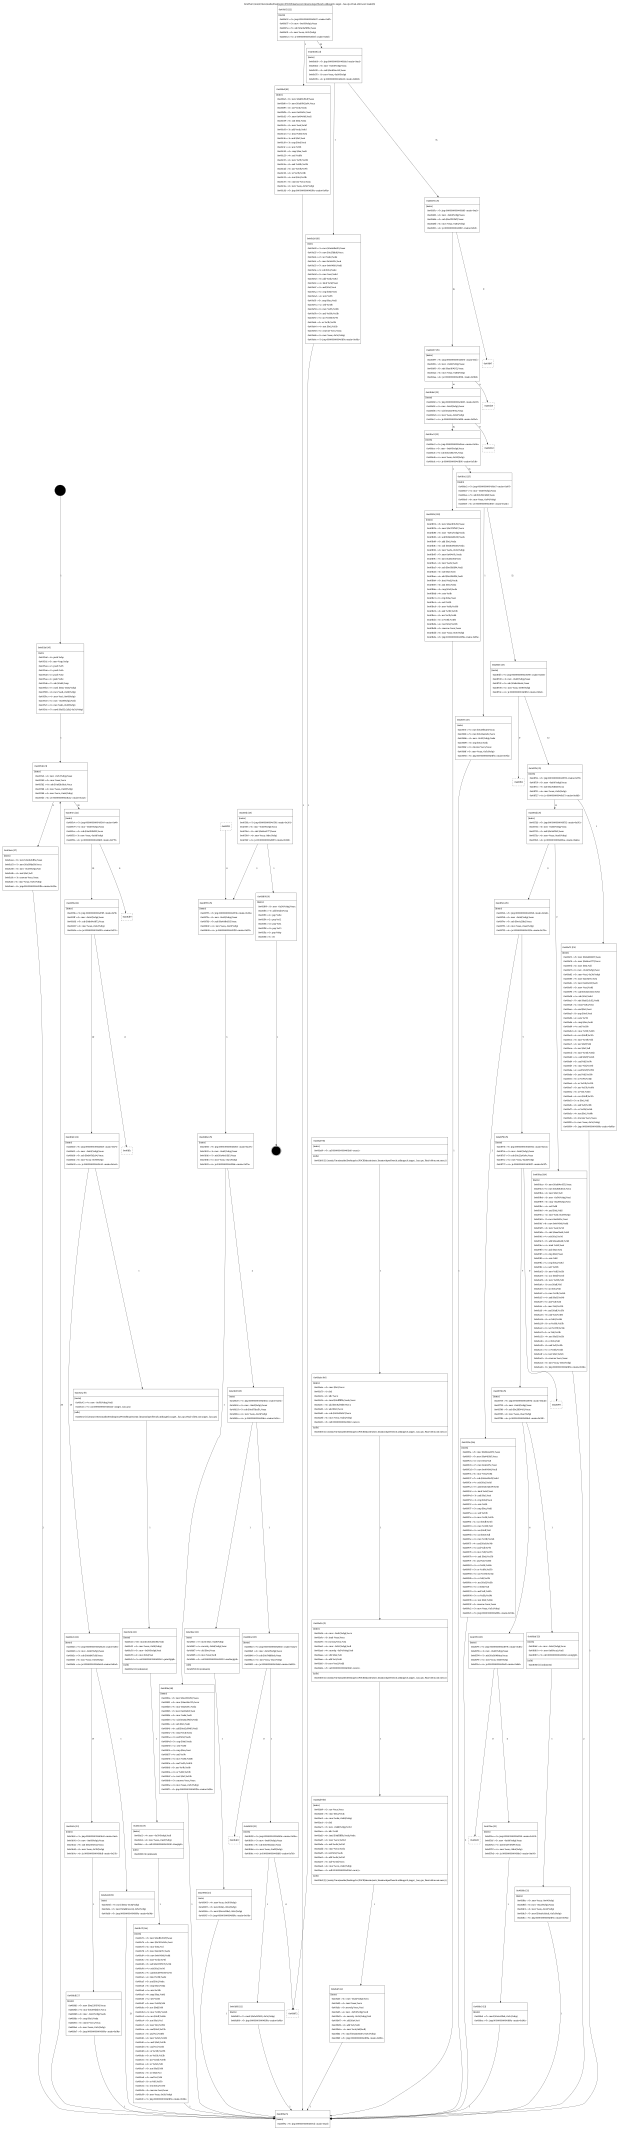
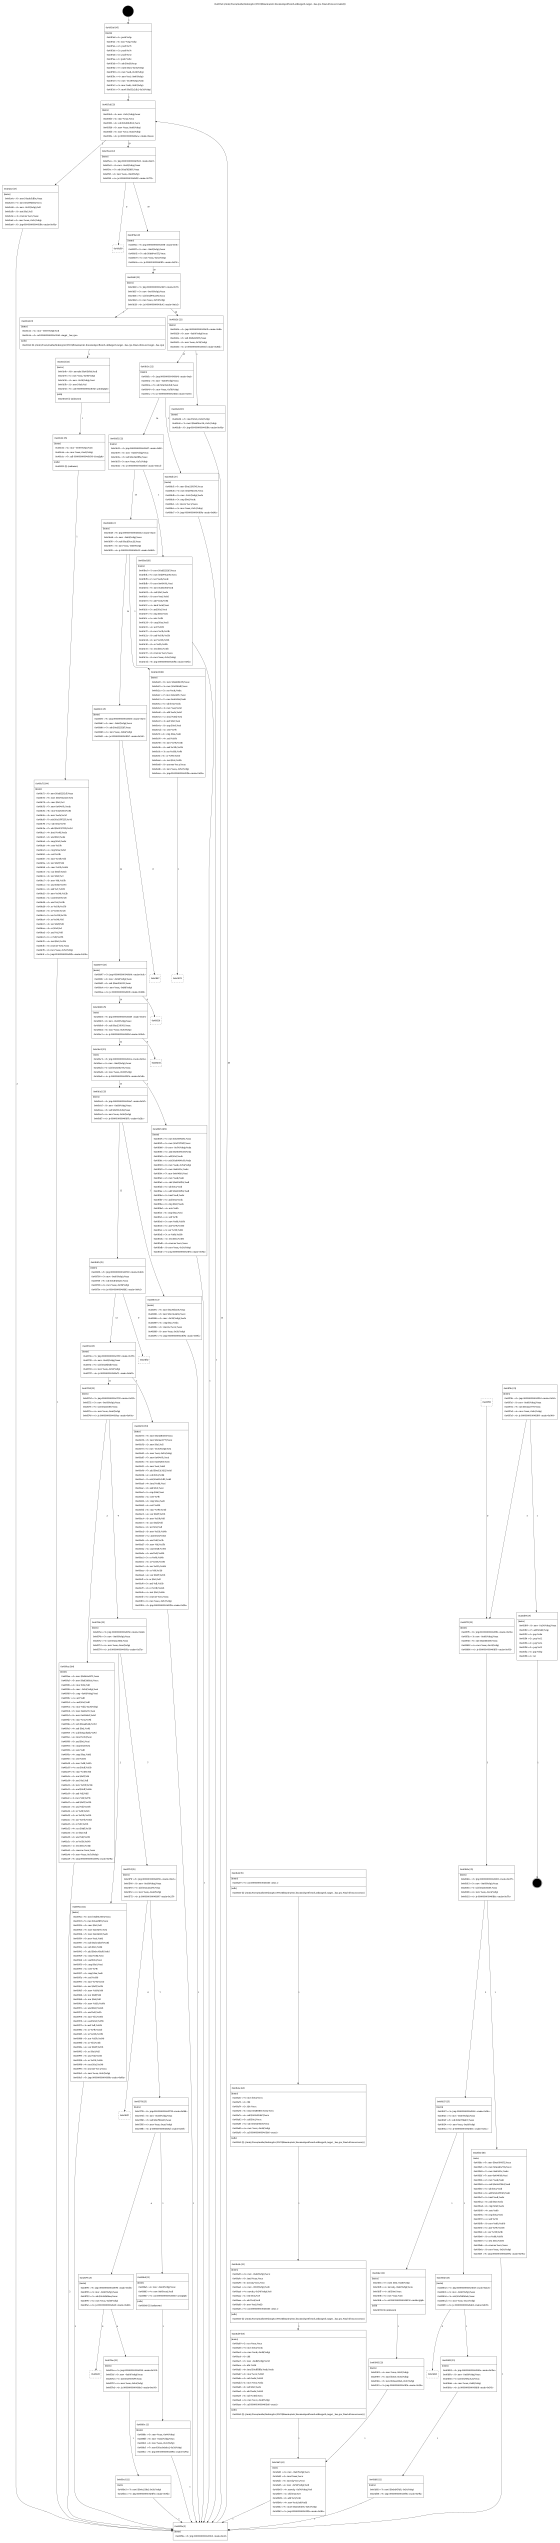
none -> (152, 416)
(127, 1151) -> none
(287, 1933) -> none
(202, 2038) -> (360, 2427)
